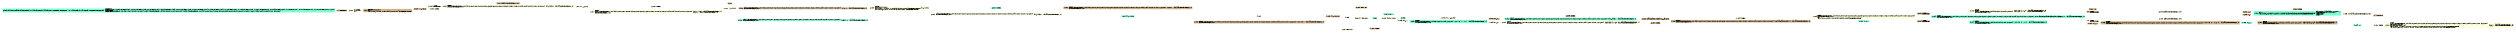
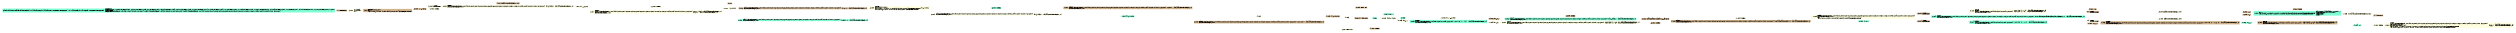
(1361, 18) -> (1361, 18)
